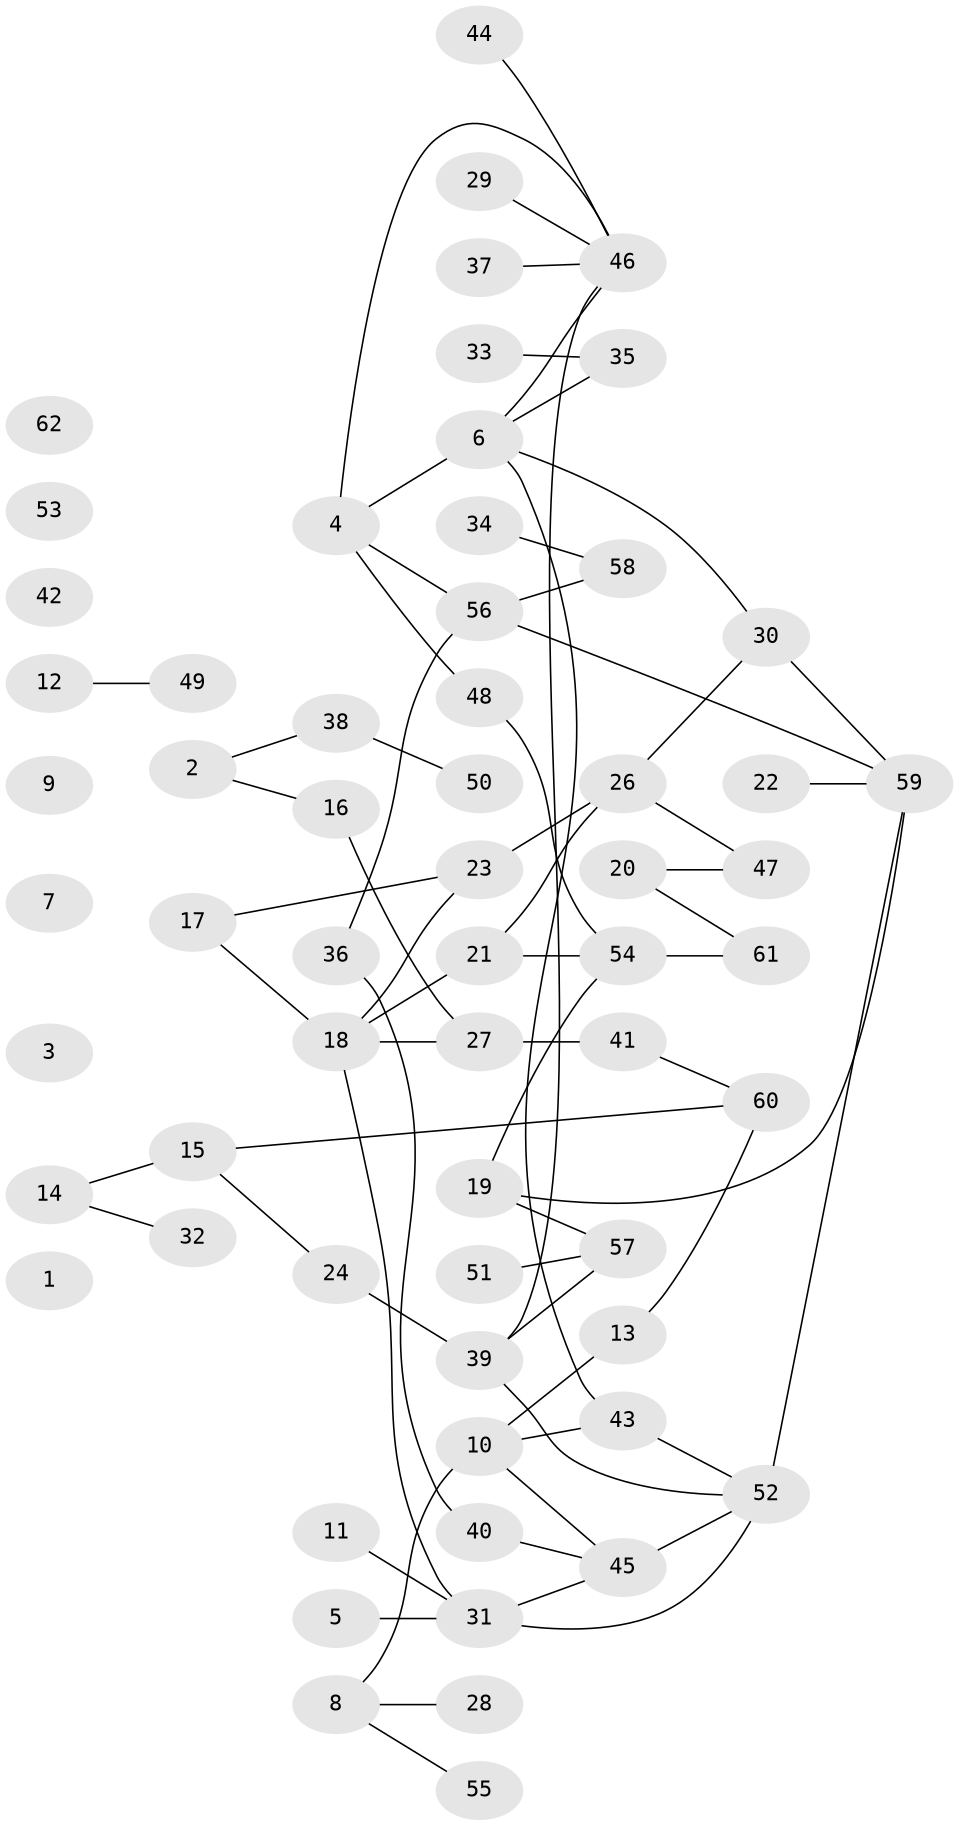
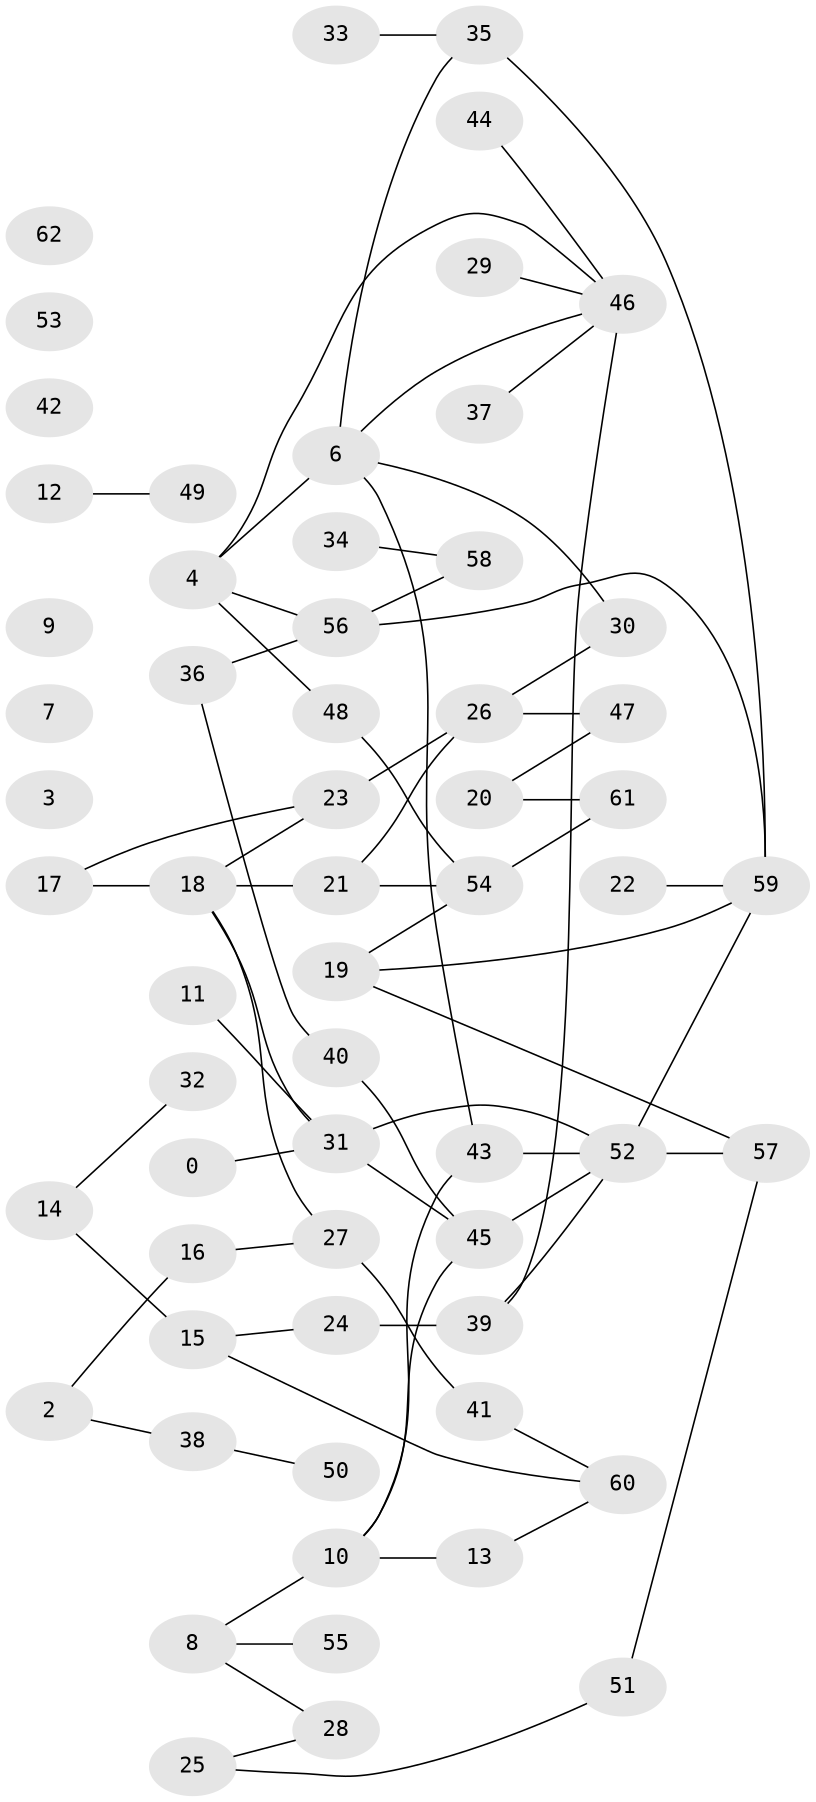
(838, 711) -> (719, 427)
(49, 1281) -> none
(547, 1308) -> (695, 1153)
(336, 1619) -> (193, 1168)
none -> (193, 1767)
